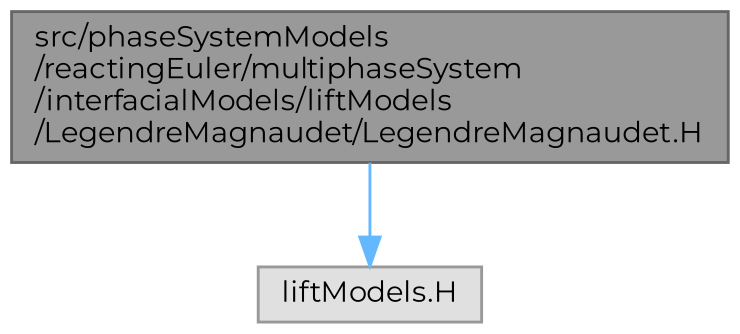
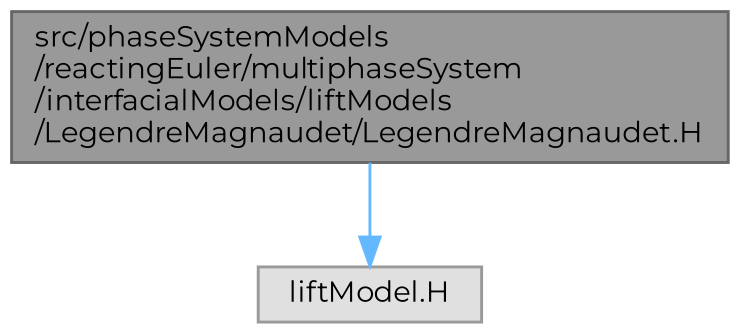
(370, 294) -> (370, 294)
